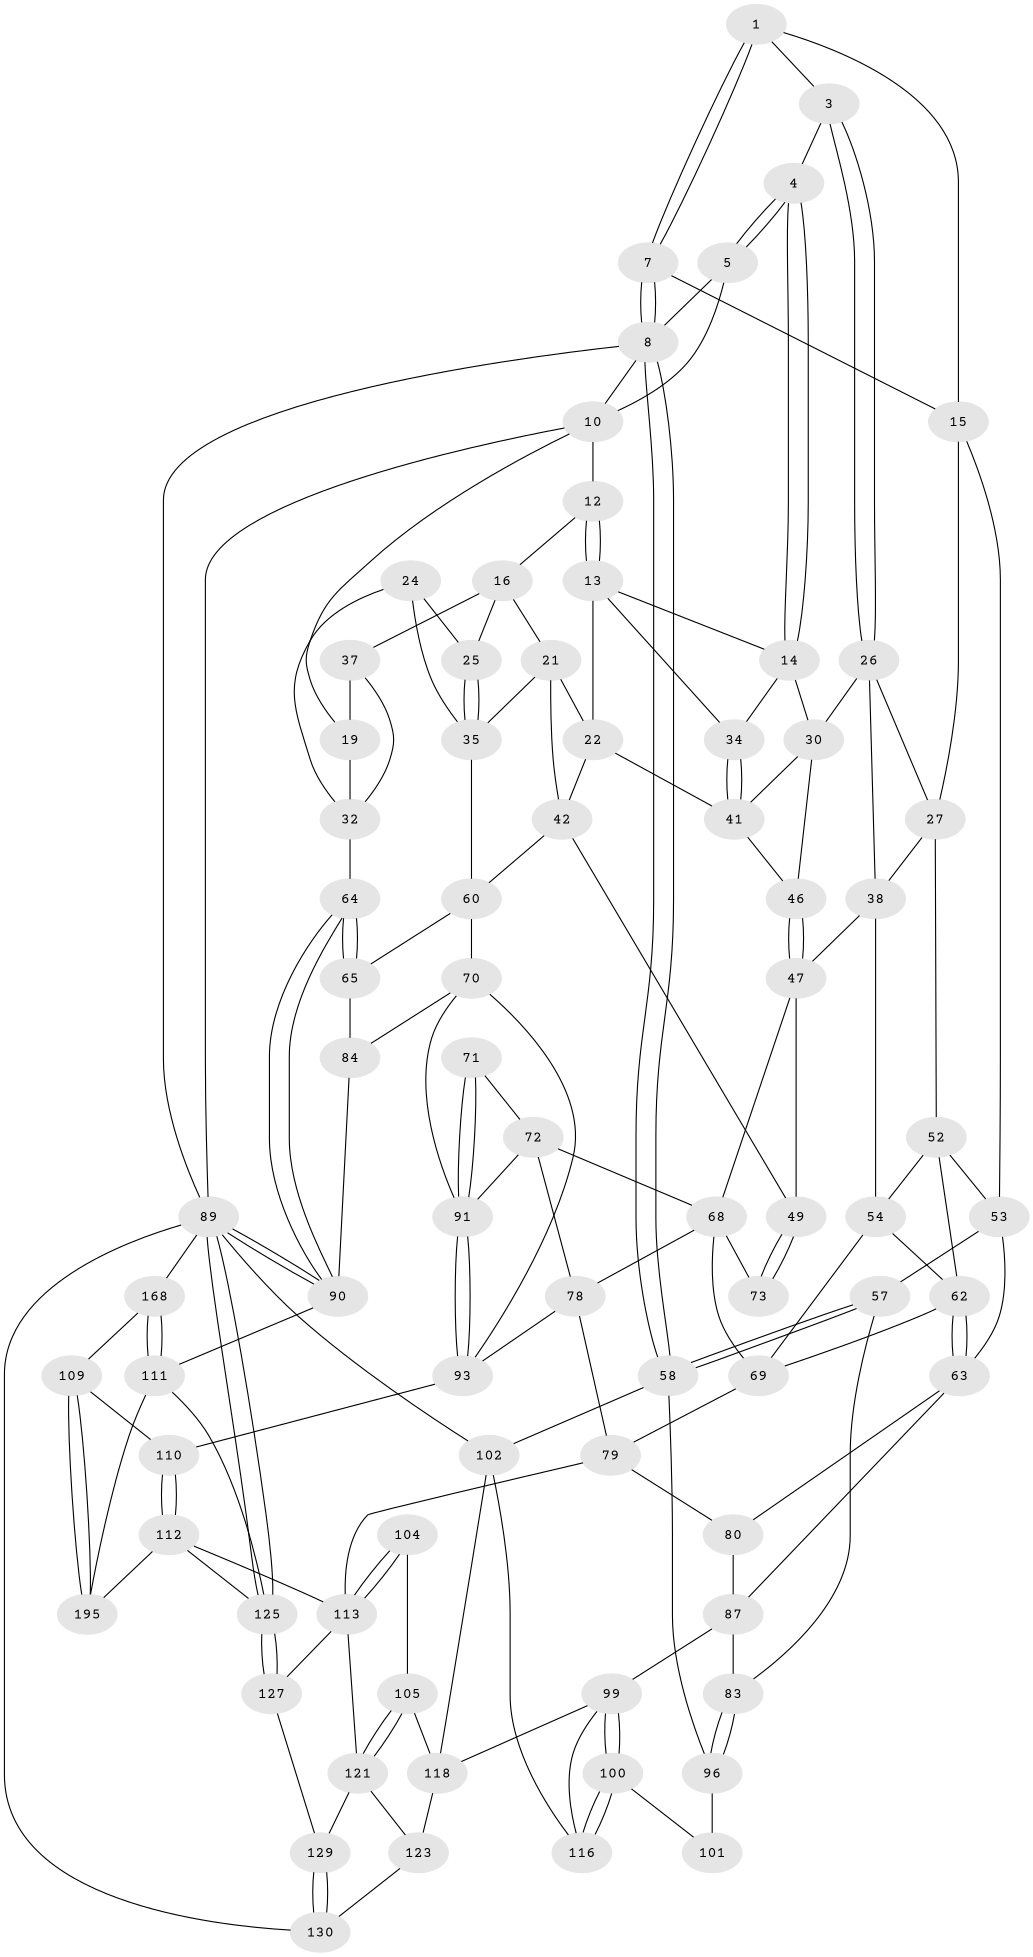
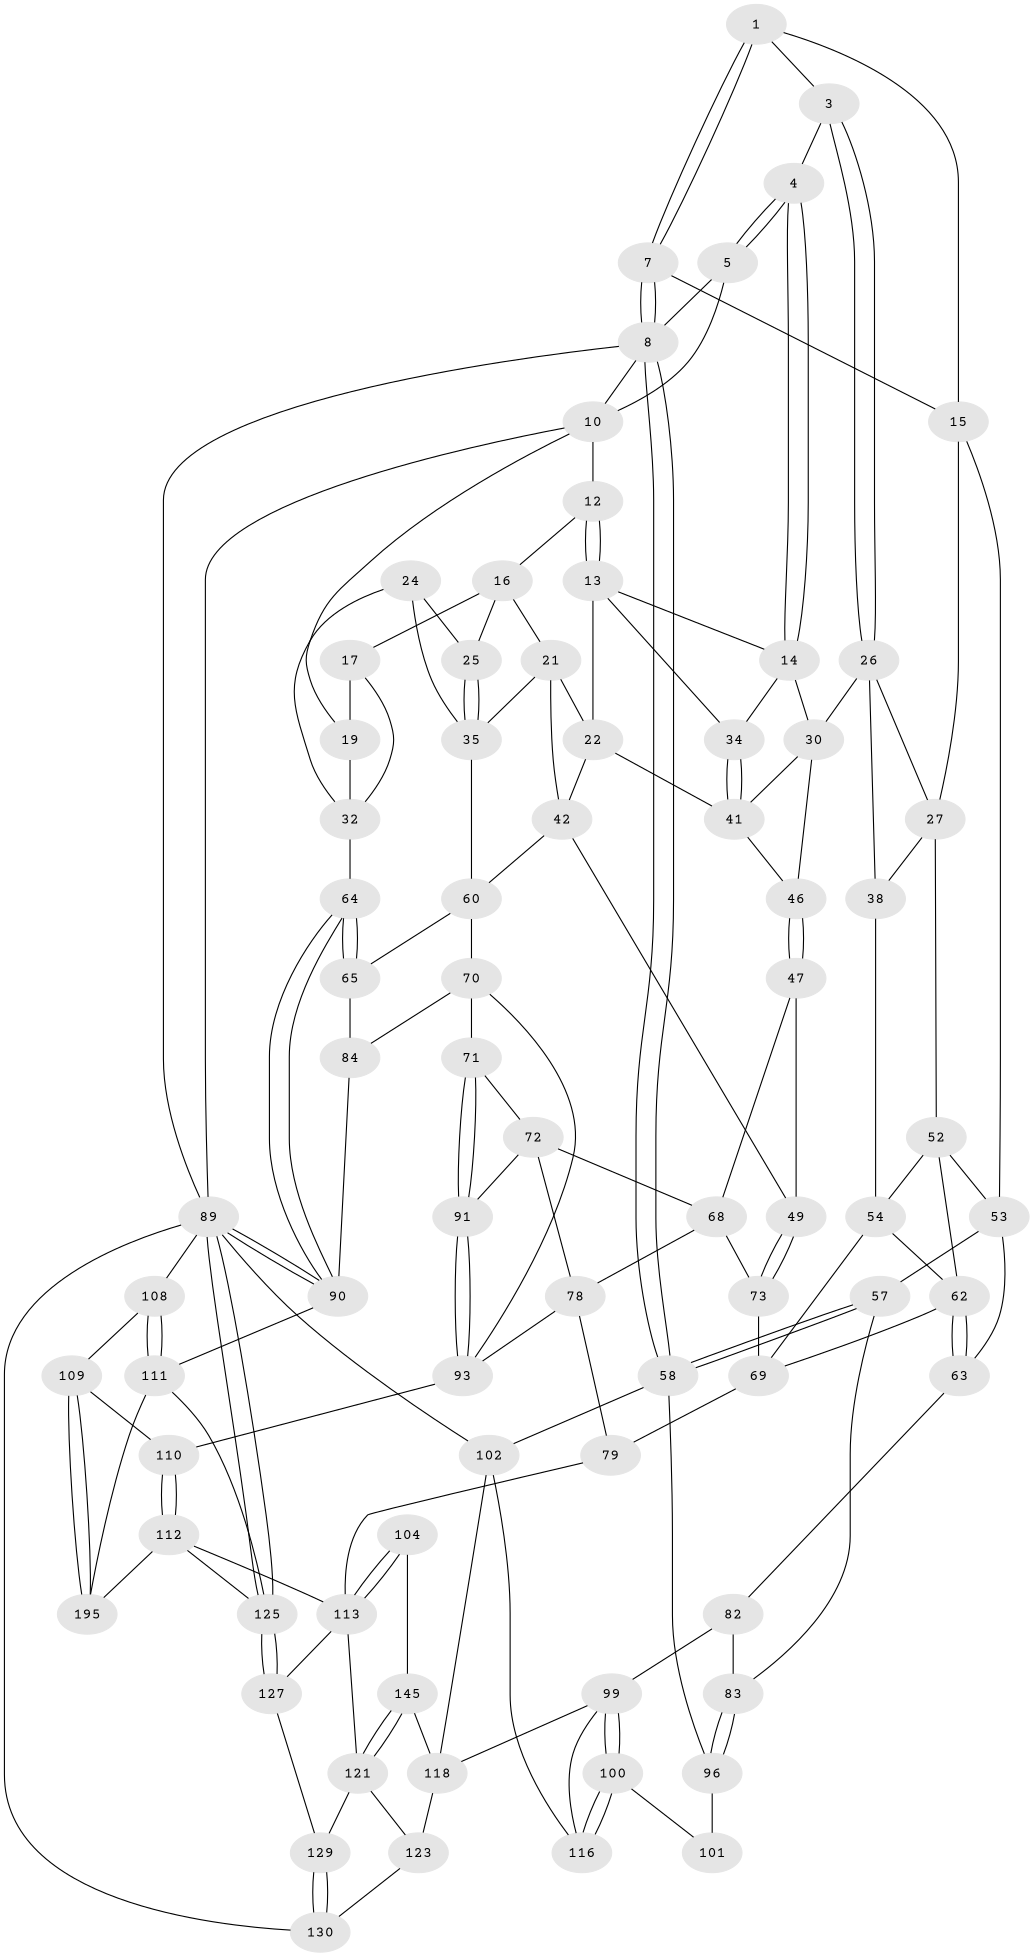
(350, 660) -> (350, 660)
(836, 938) -> none
(427, 1095) -> (471, 1018)
(155, 1296) -> (155, 1296)
(715, 1301) -> (759, 1330)
(733, 1535) -> none
(733, 1614) -> (733, 1614)
(407, 1694) -> (407, 1694)
